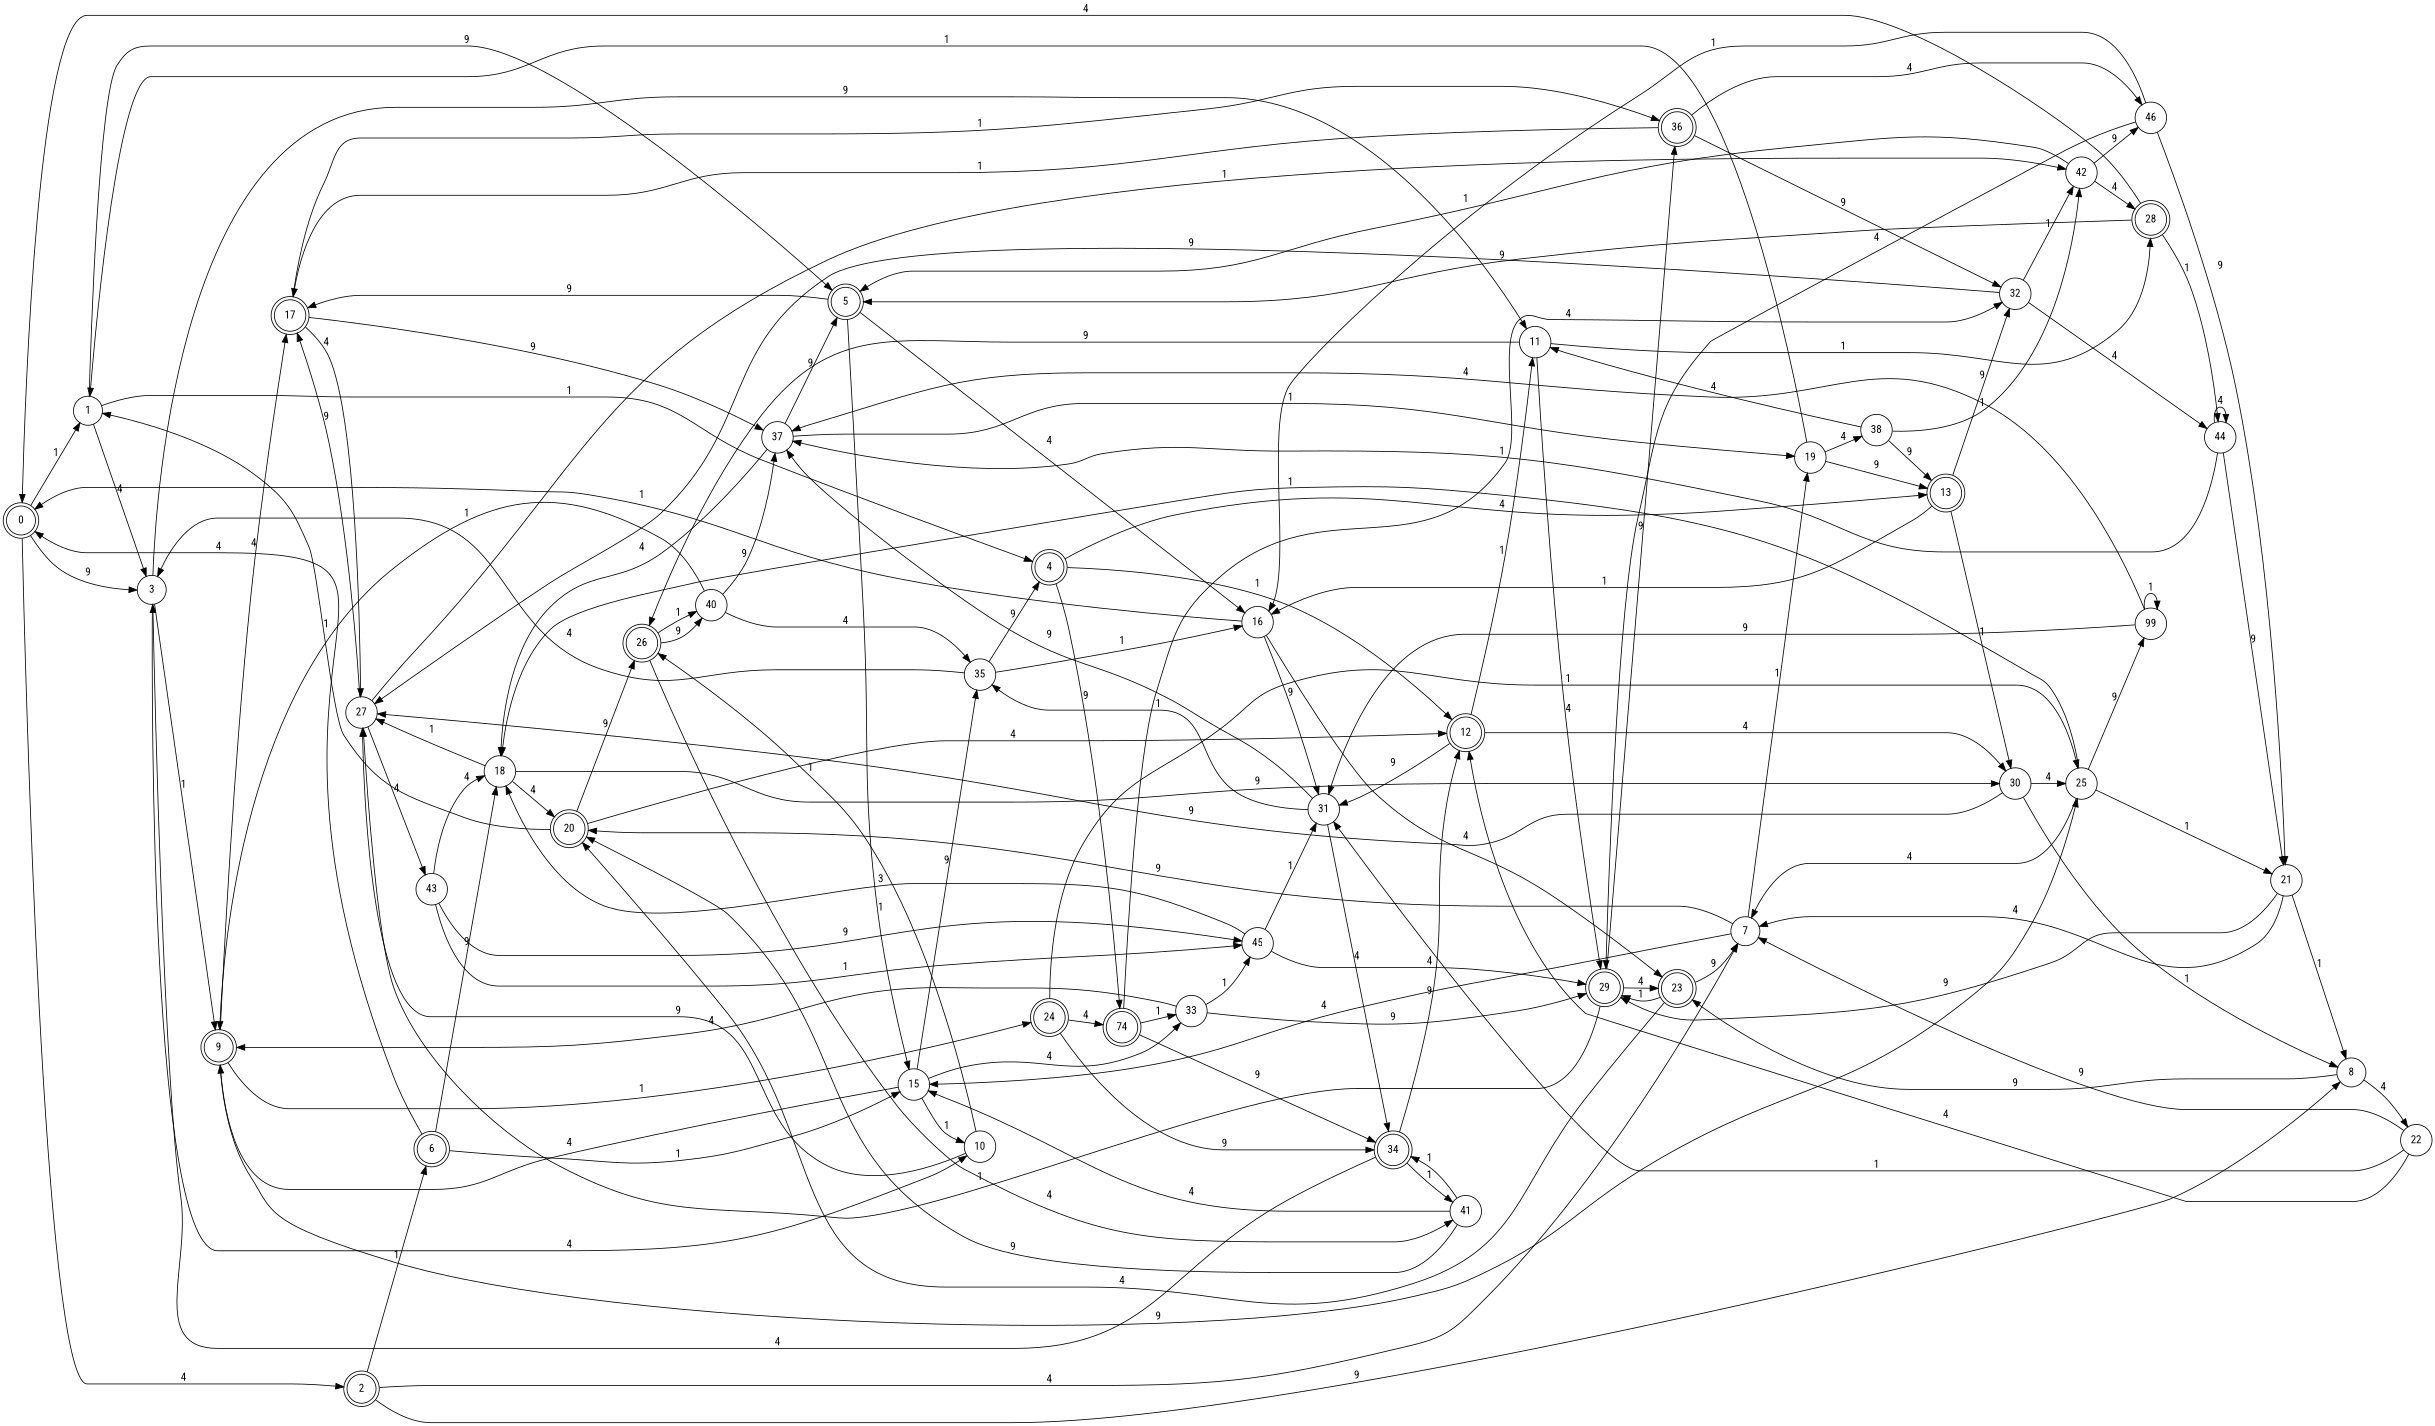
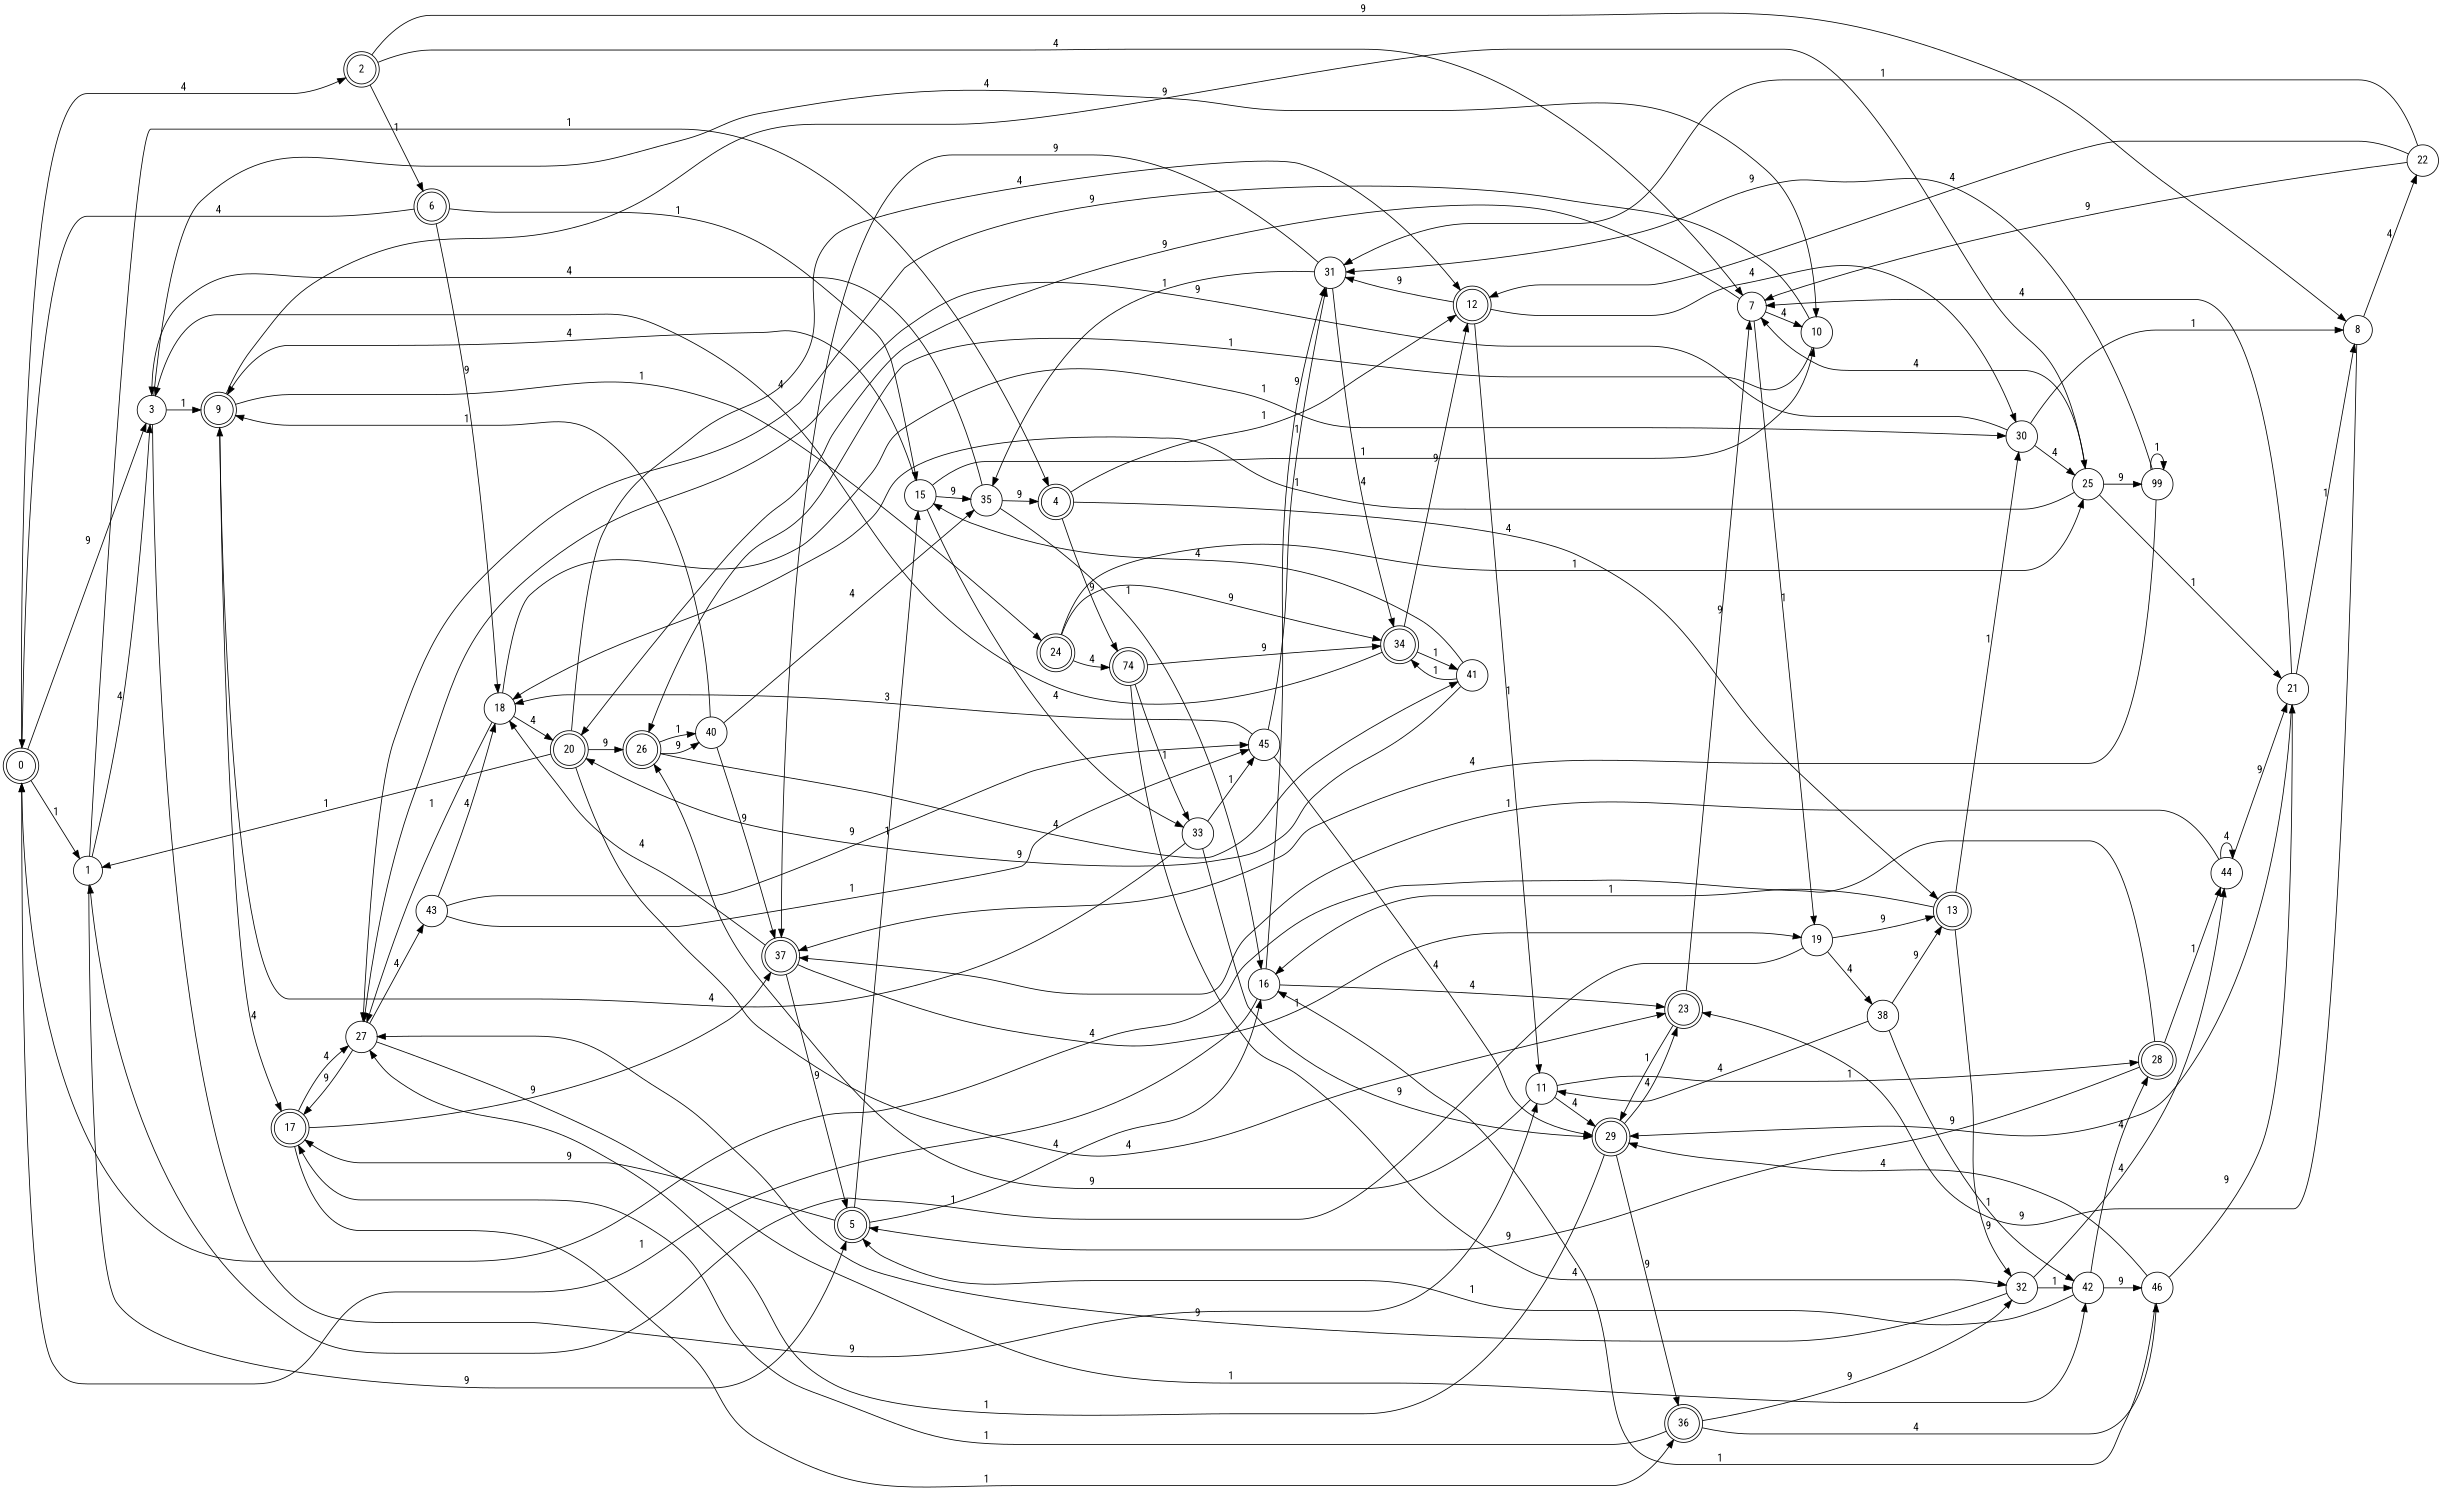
(777, 437) -> (781, 956)
(1258, 782) -> (1264, 389)
(1334, 1014) -> (1780, 318)
(1078, 1287) -> (1043, 1148)
